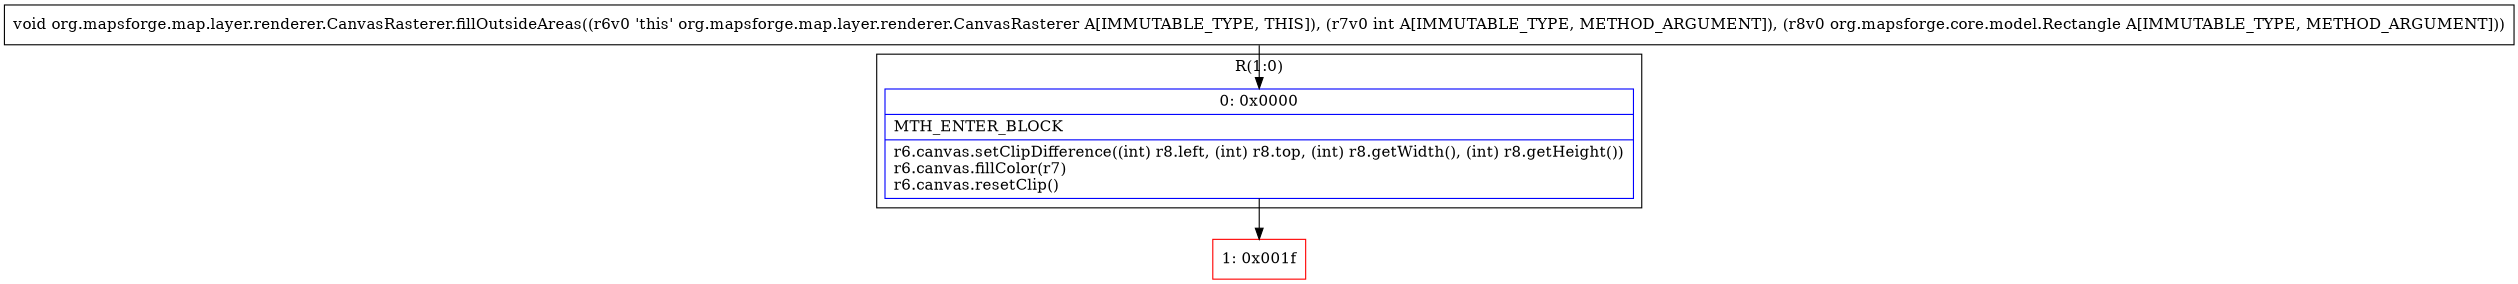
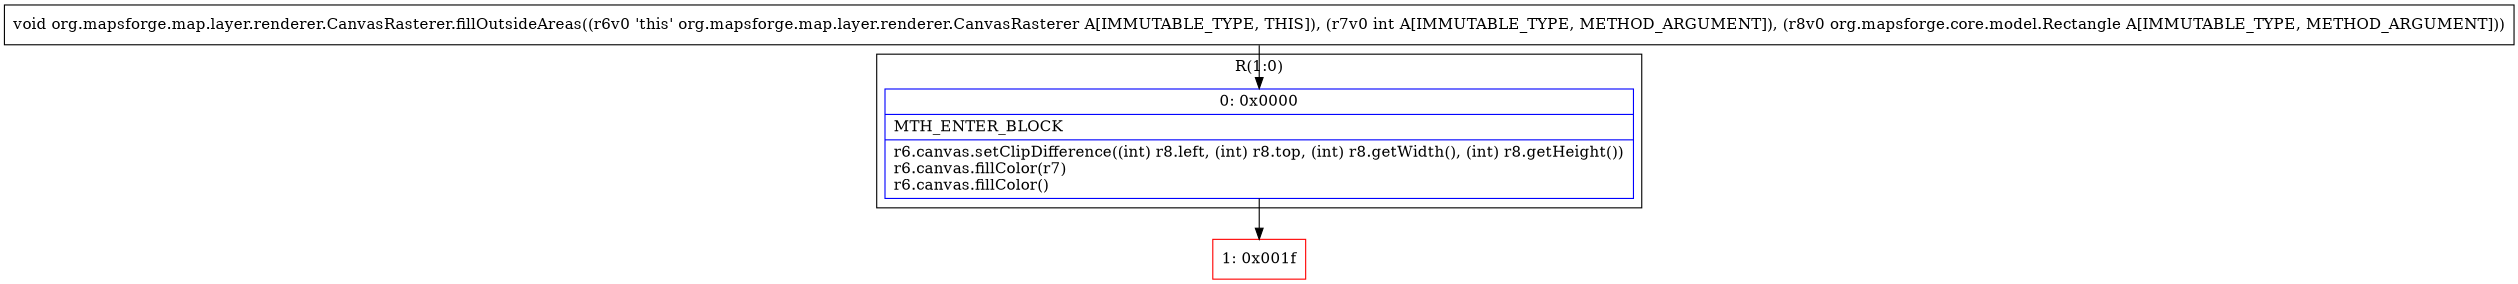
(977, 185) -> (972, 185)
